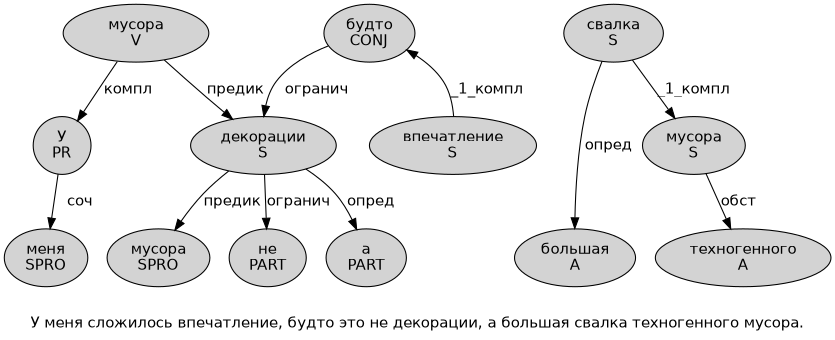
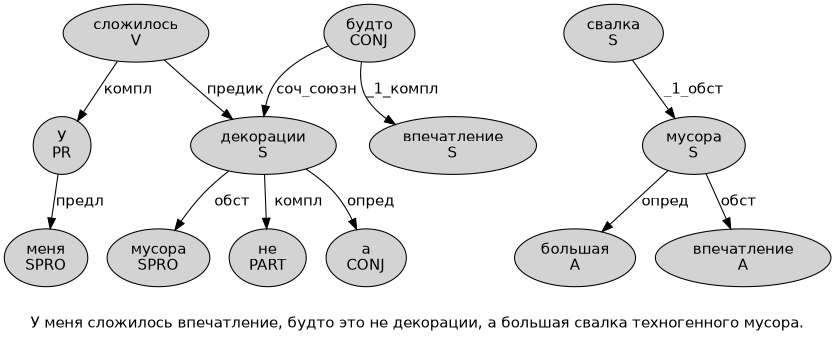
(136, 33) -> (136, 33)
(443, 81) -> (365, 94)
(317, 89) -> (317, 89)
(694, 89) -> (694, 89)
(581, 138) -> (639, 197)
(80, 202) -> (80, 202)
(232, 202) -> (232, 202)
(299, 202) -> (299, 202)
(366, 258) -> (366, 258)
(743, 258) -> (743, 258)
